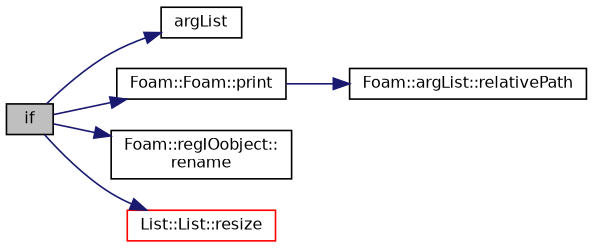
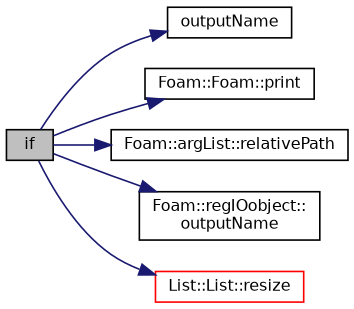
(201, 23) -> (230, 23)
(310, 84) -> (74, 145)
(201, 155) -> (230, 216)
